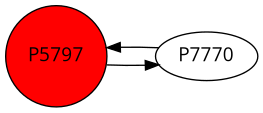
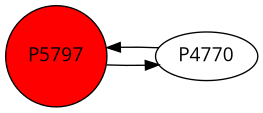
(207, 56) -> (207, 56)
